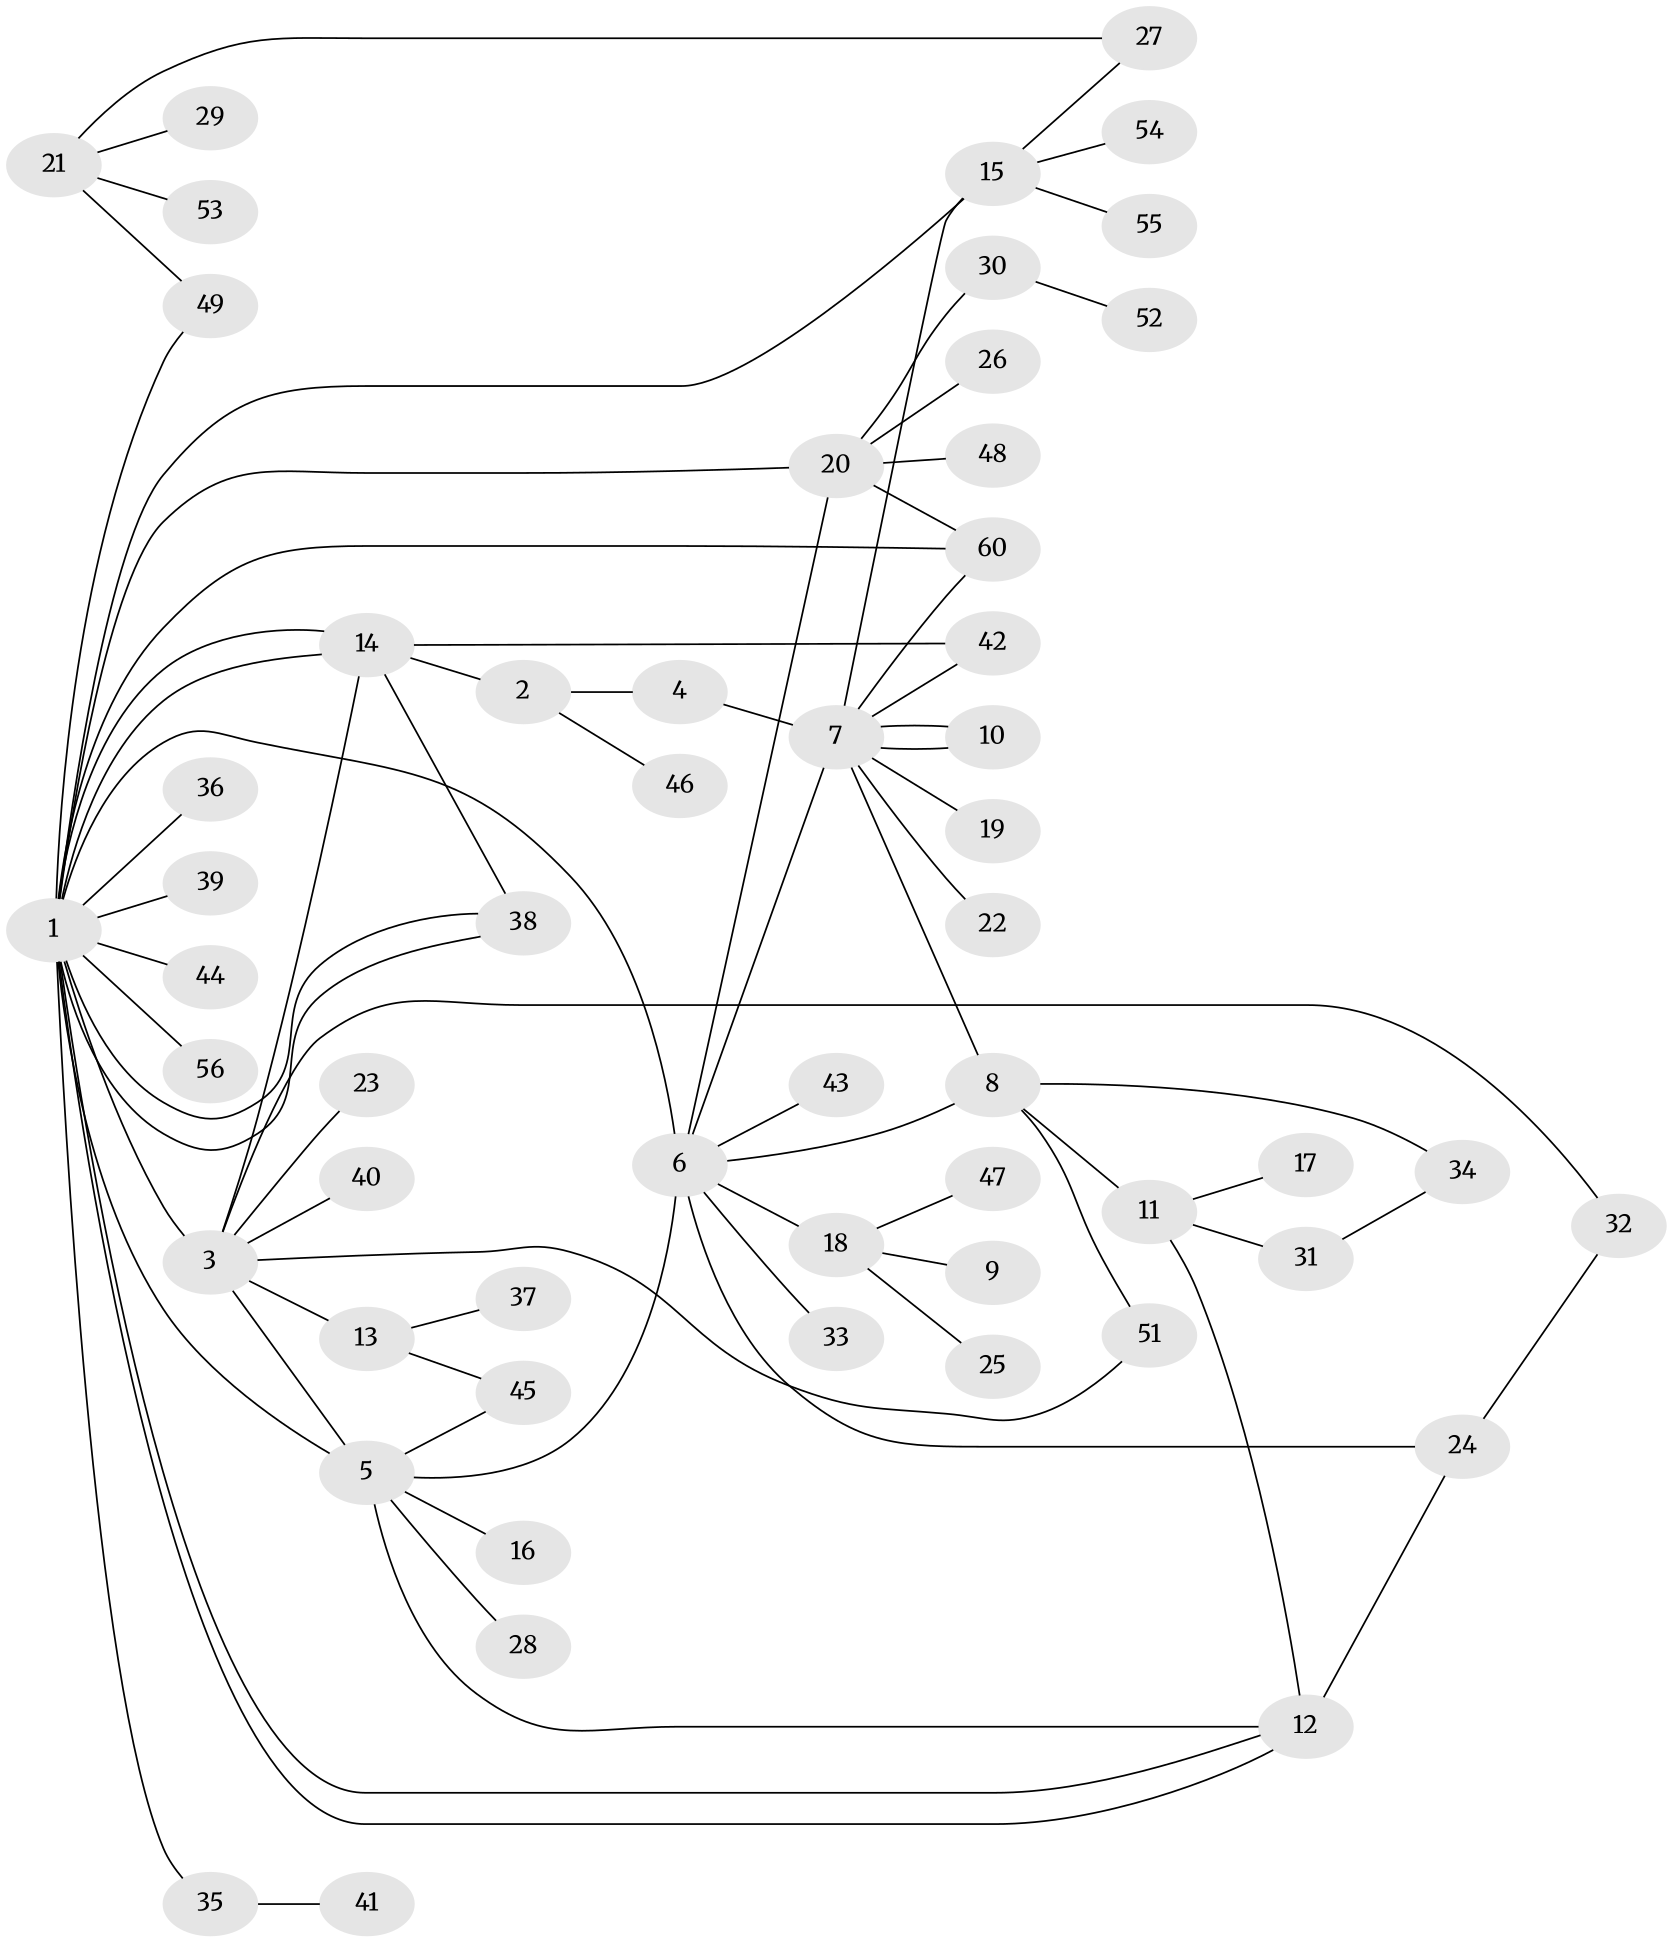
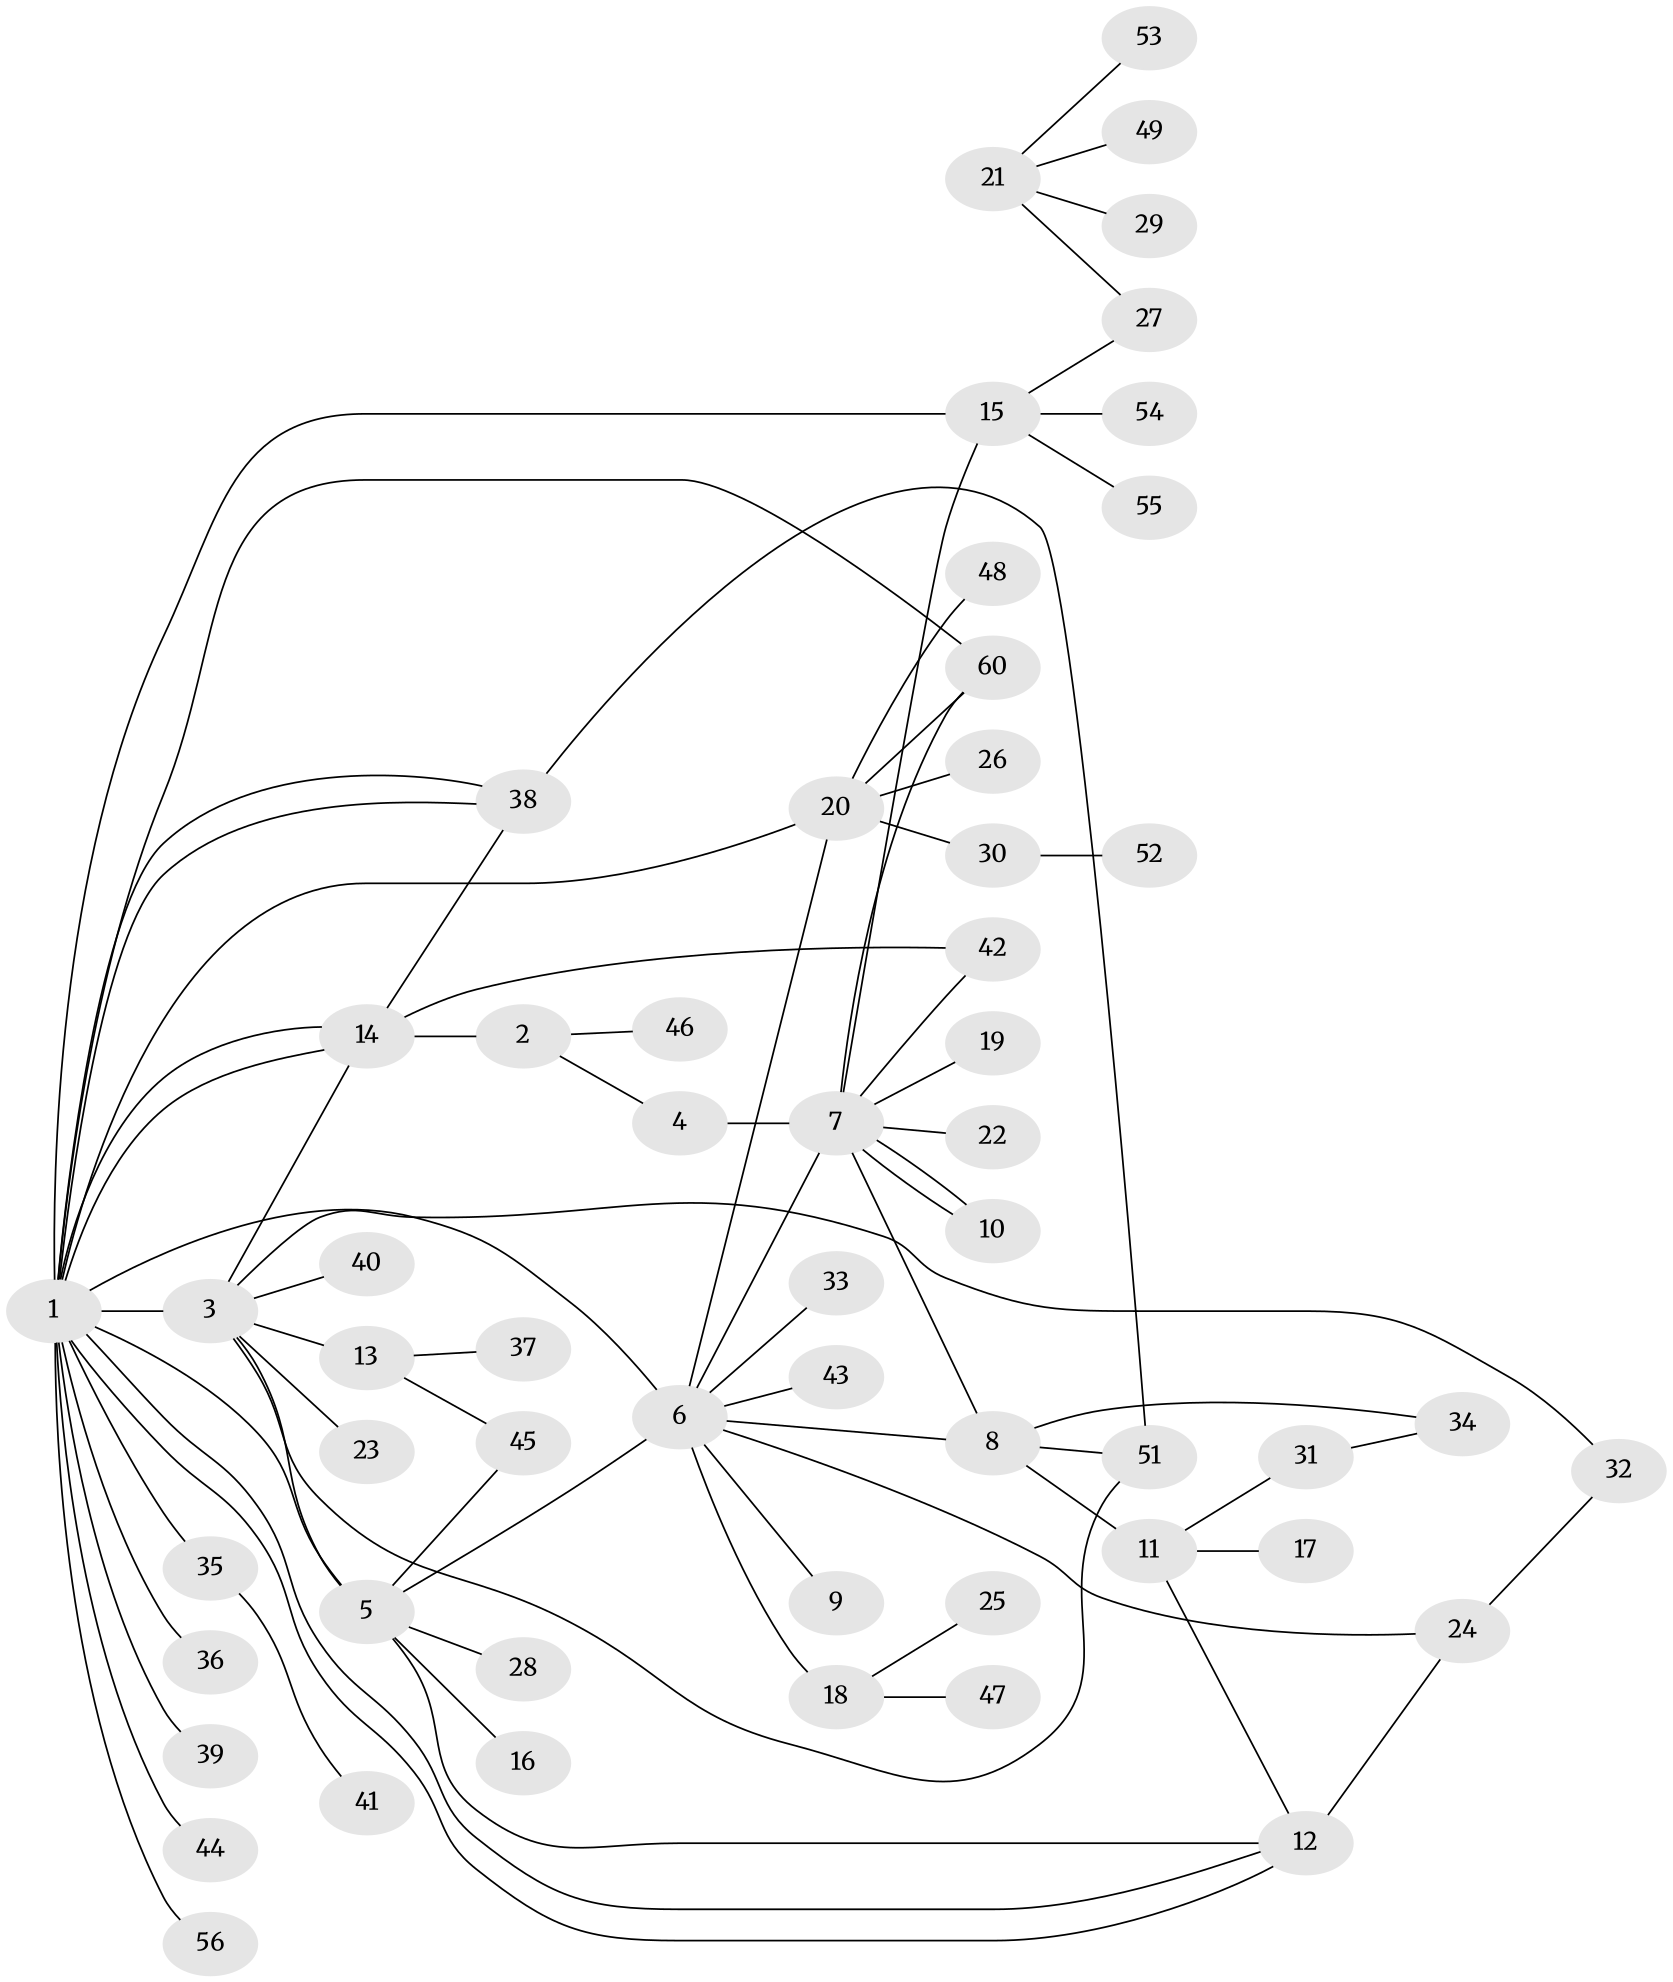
(89, 607) -> none
none -> (1071, 672)
(915, 1259) -> (758, 1510)
